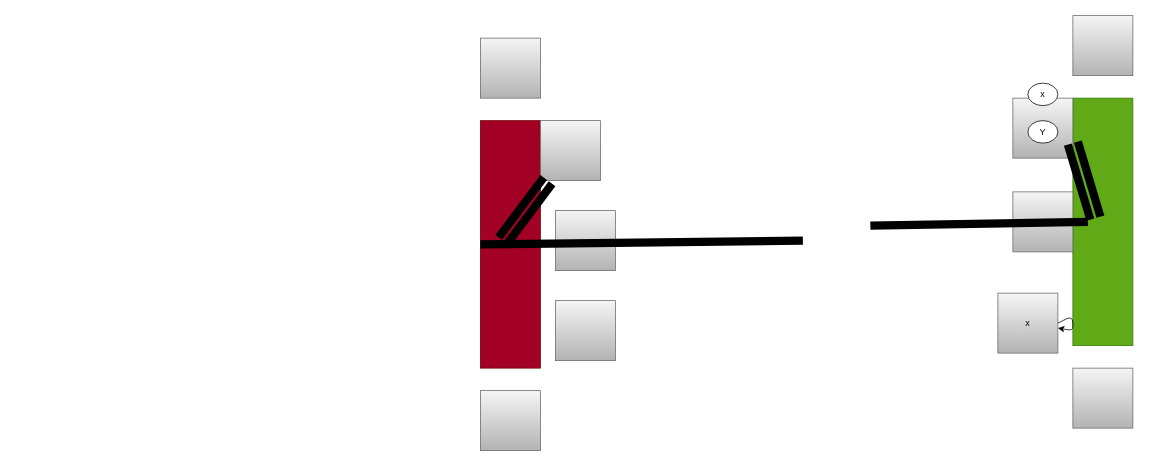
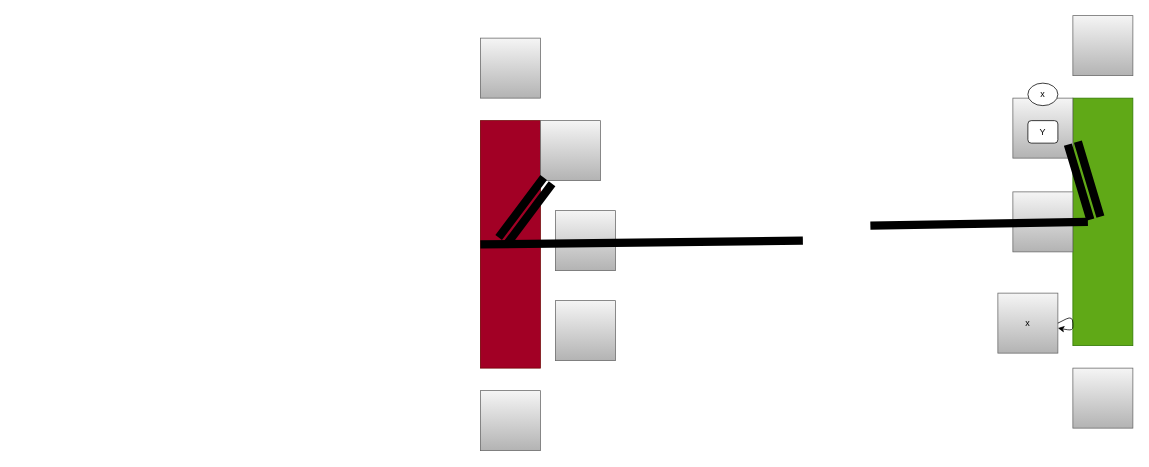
(1043, 132) -> (1043, 132)
